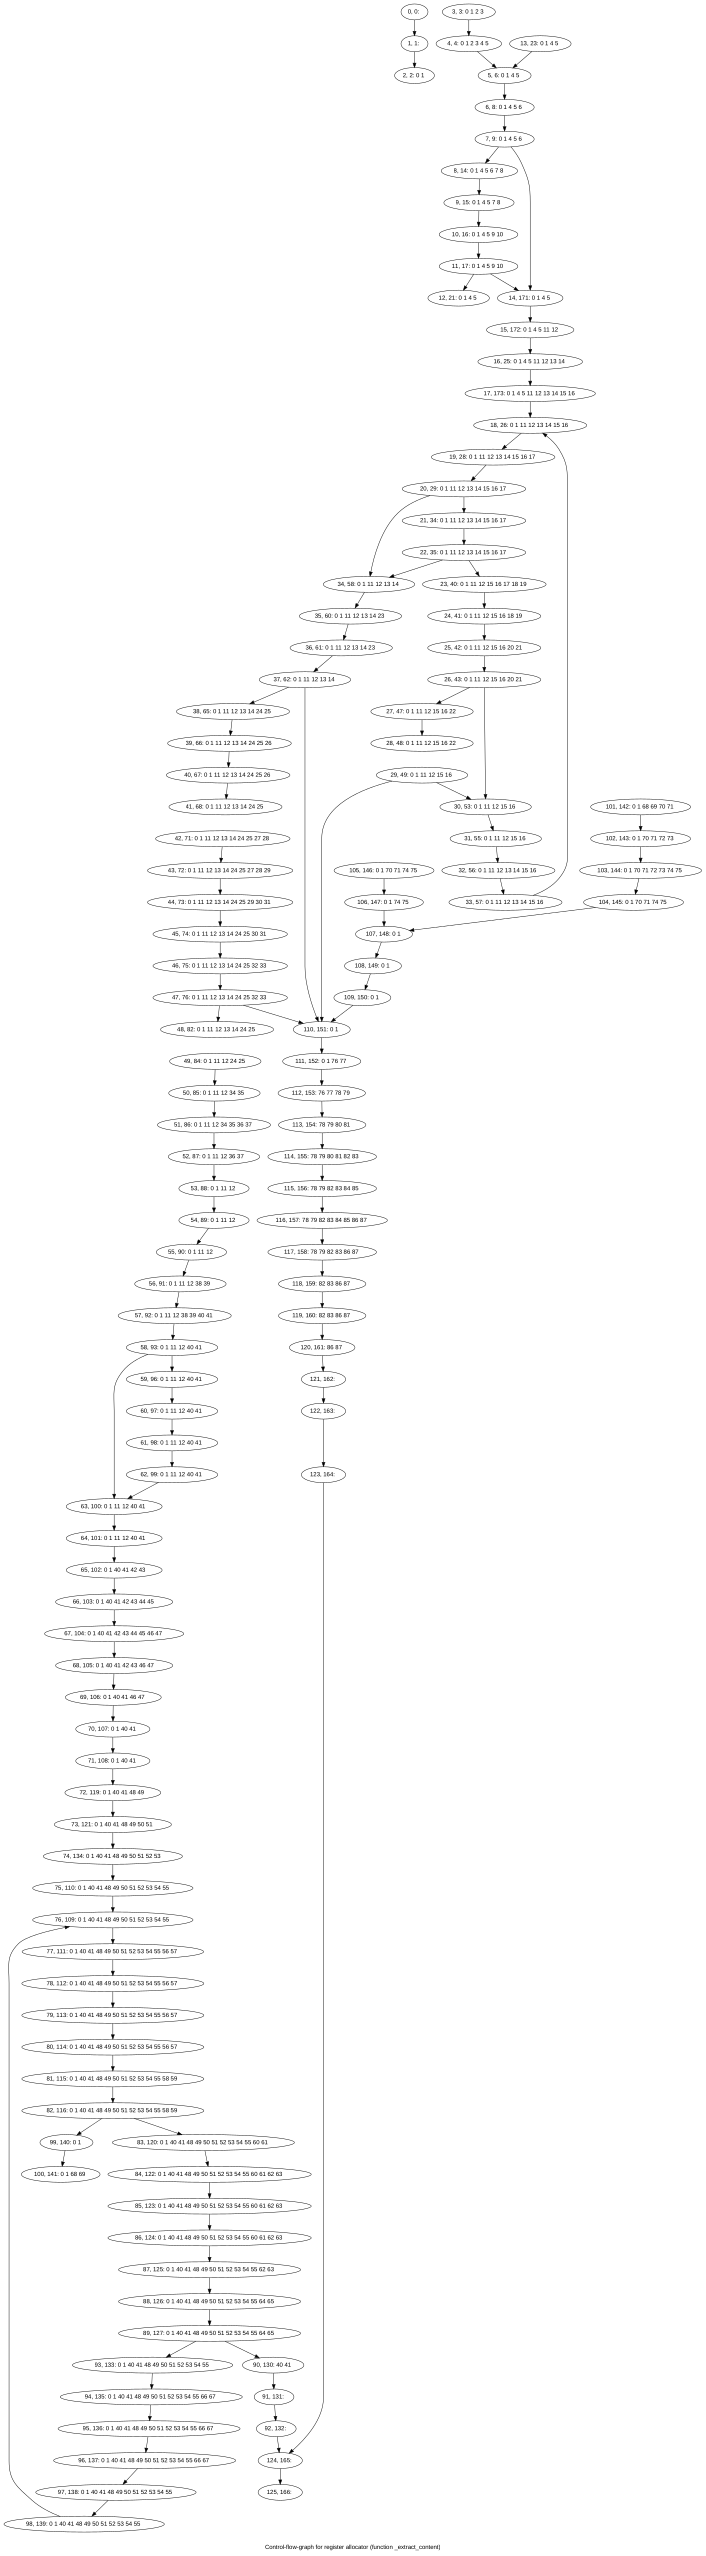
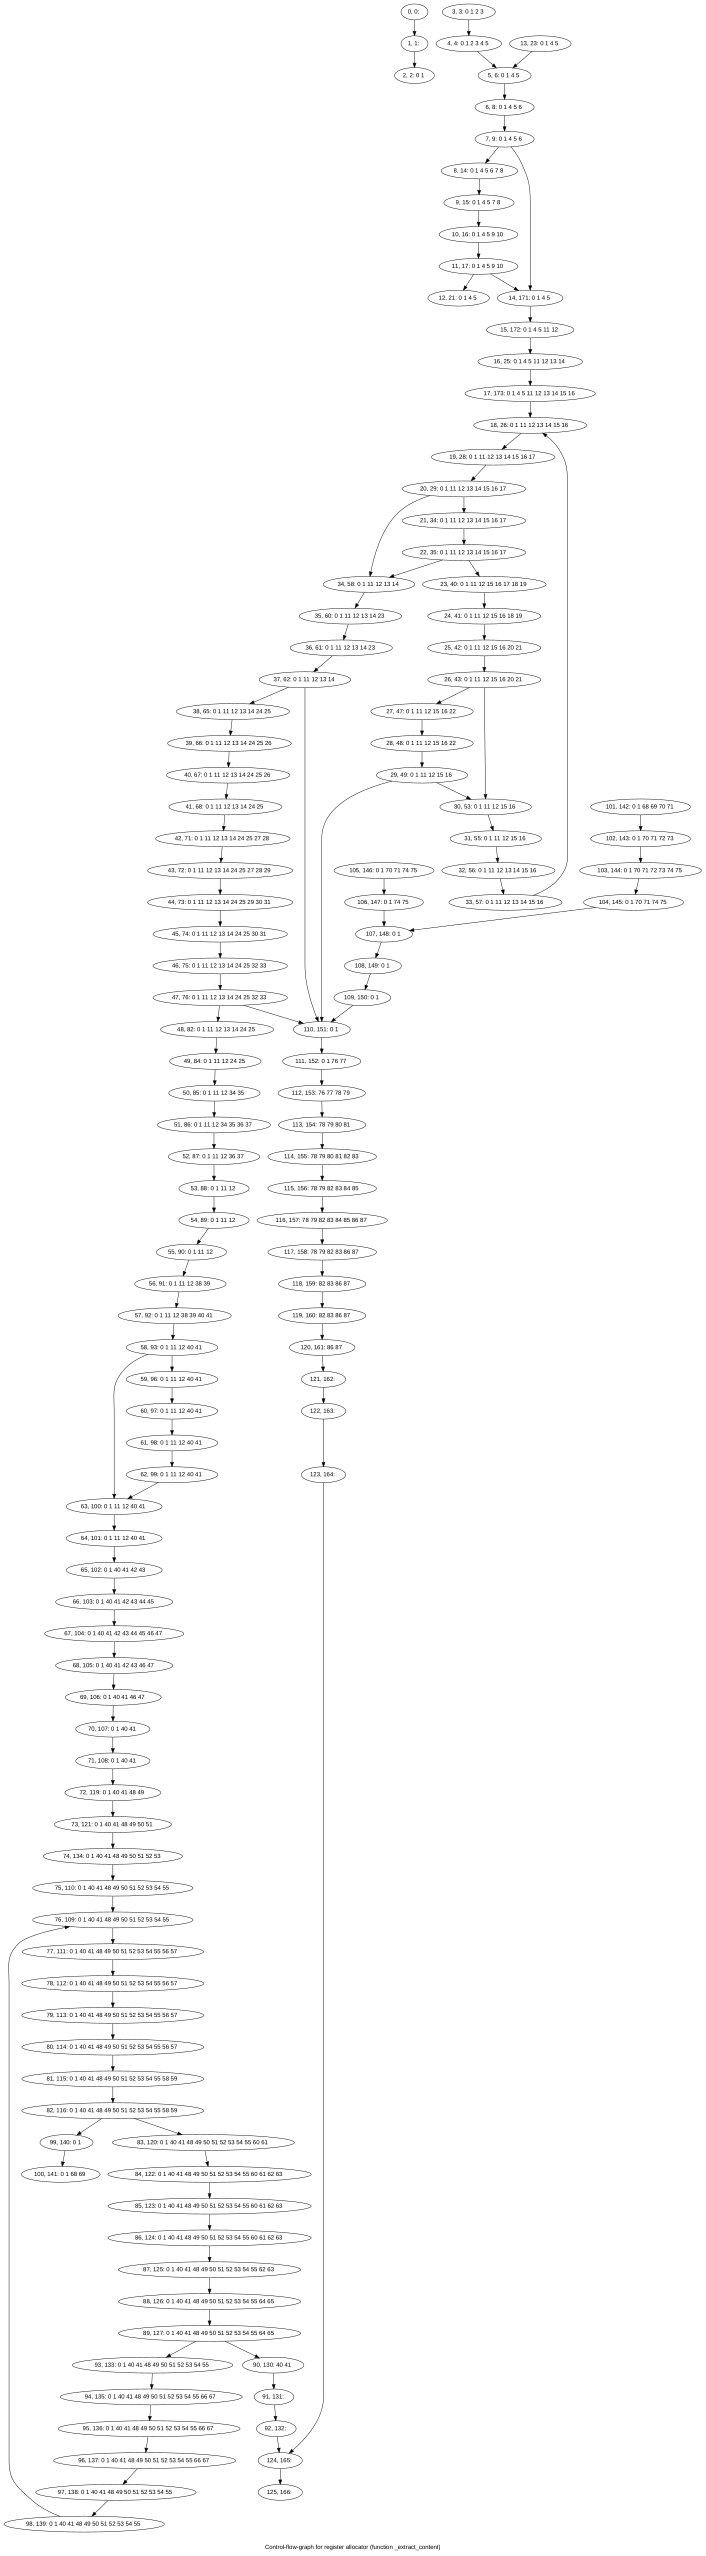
none -> (422, 757)
none -> (224, 821)
none -> (216, 1043)
